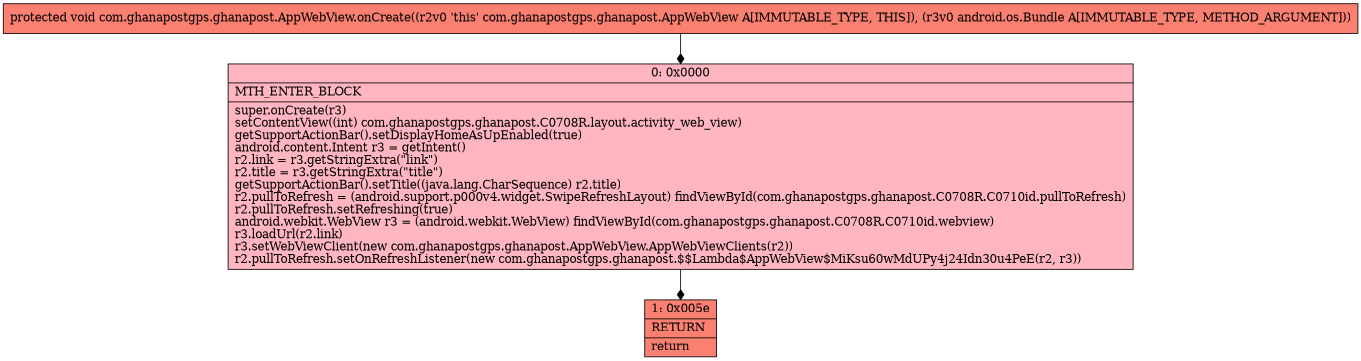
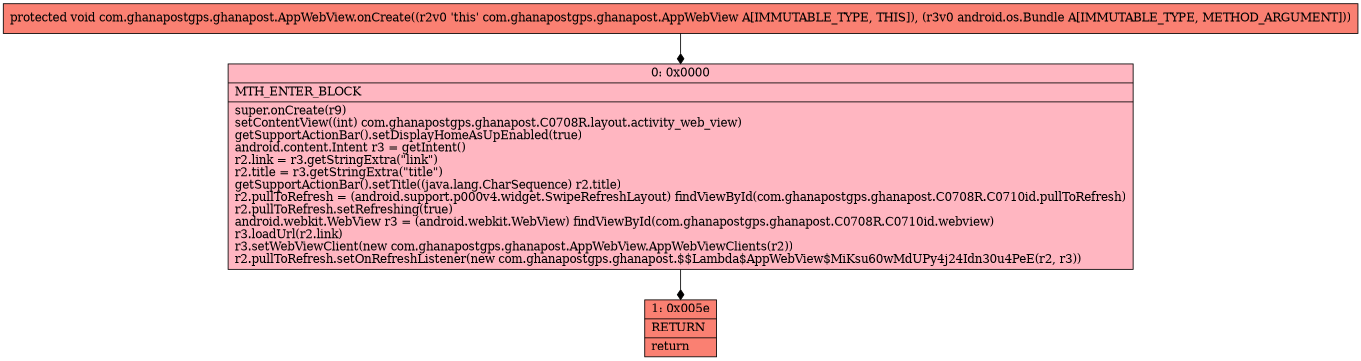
(291, 111) -> (291, 111)
